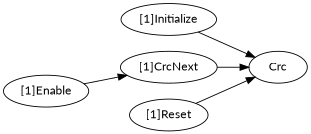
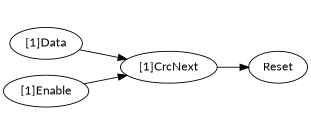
(169, 19) -> none
none -> (46, 43)
(278, 67) -> (278, 67)
(169, 115) -> none
